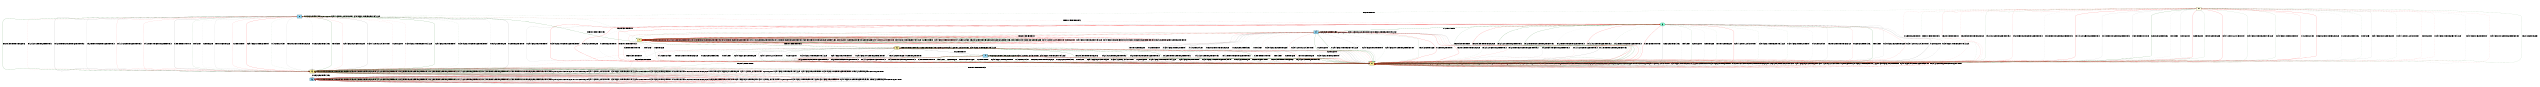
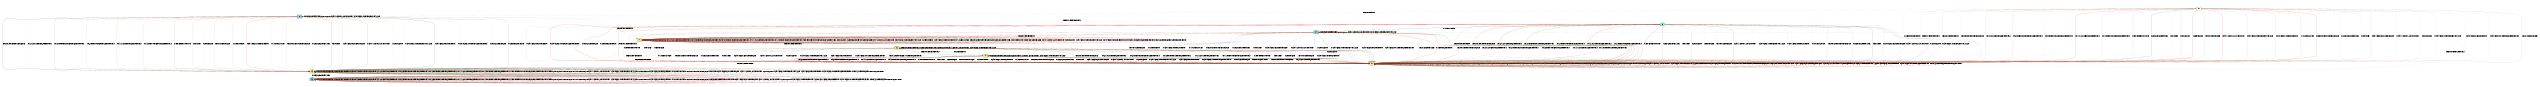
(597, 36) -> (941, 54)
(985, 56) -> (985, 56)
(843, 68) -> (1966, 66)
